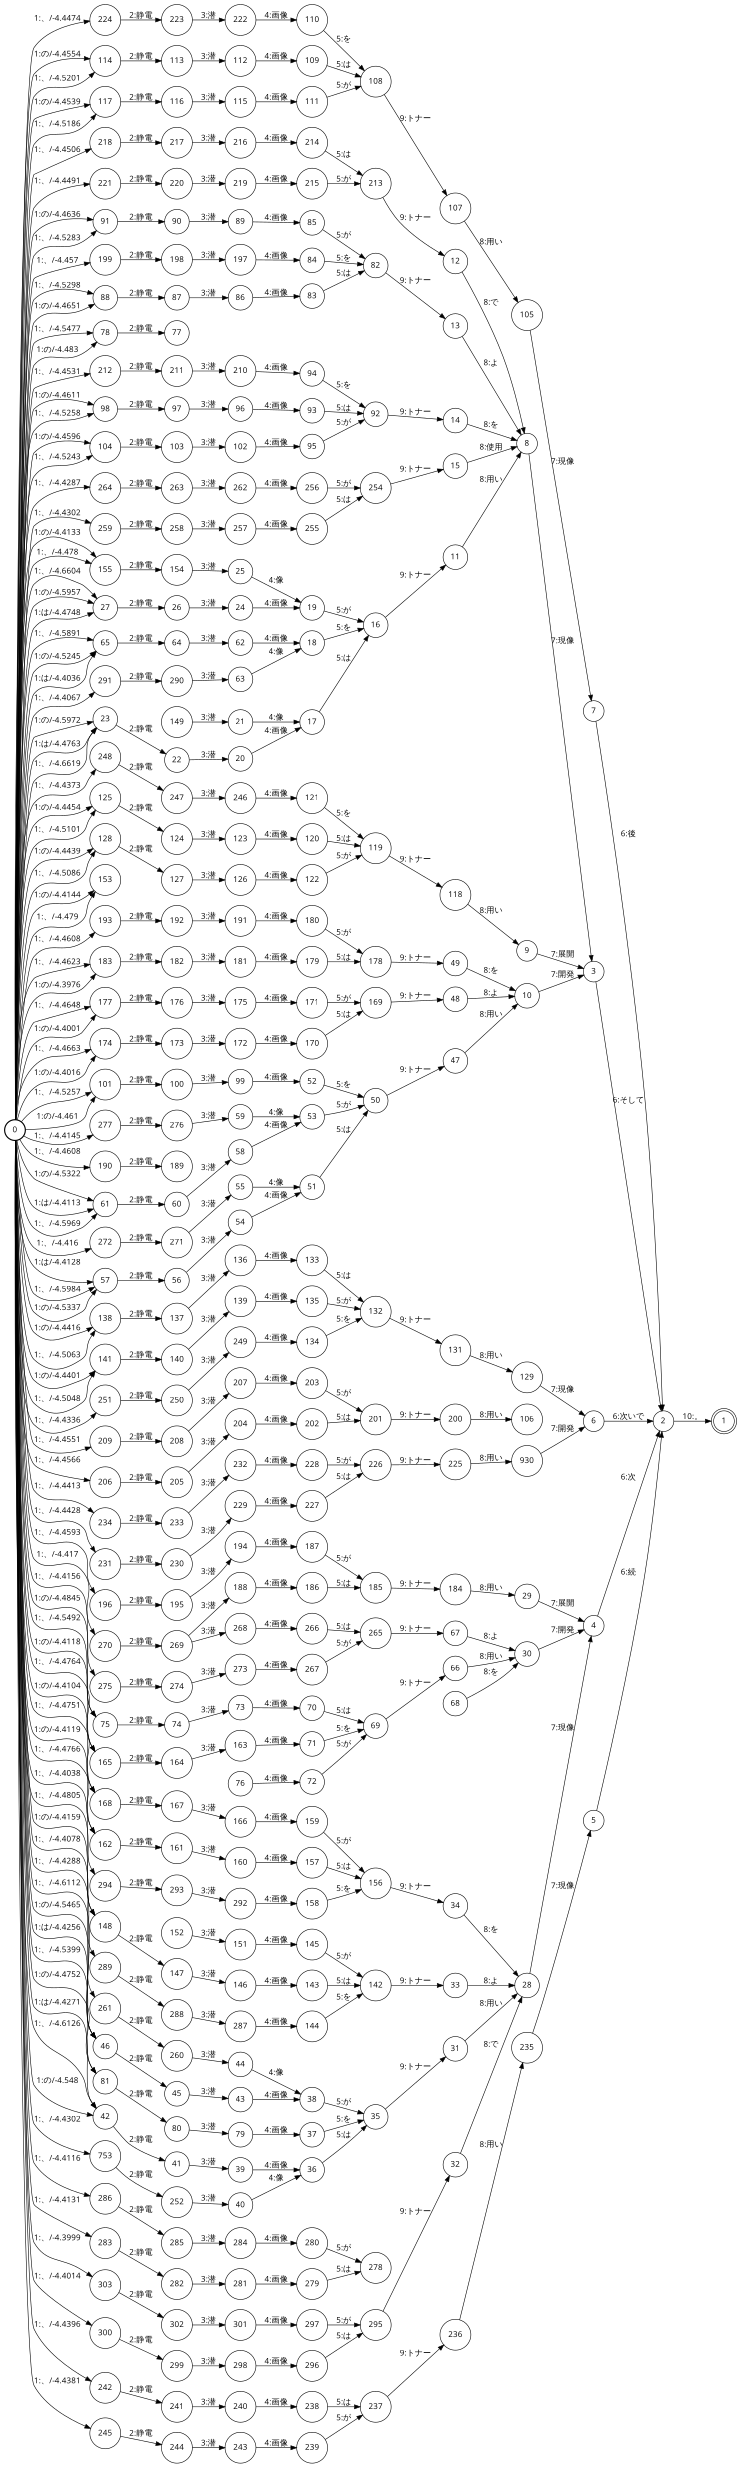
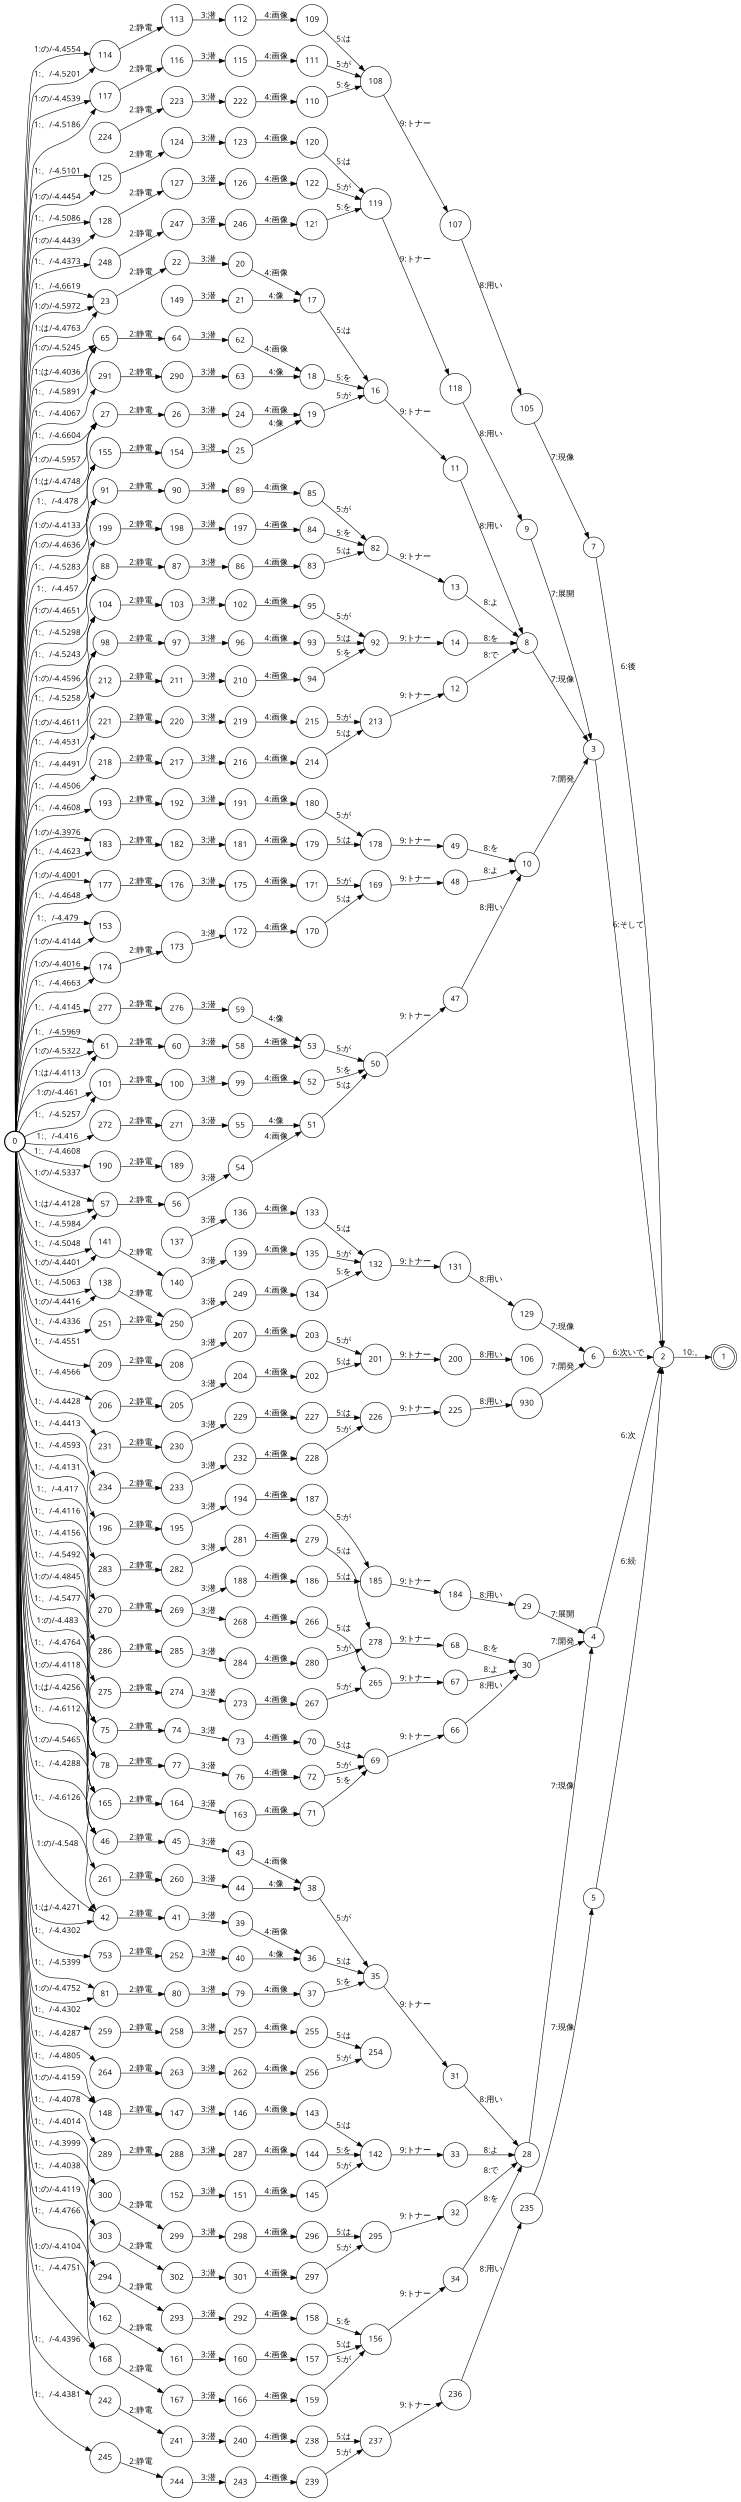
(455, 466) -> none
(19, 555) -> none
(138, 1319) -> (139, 1302)
none -> (414, 1644)
none -> (206, 1771)
